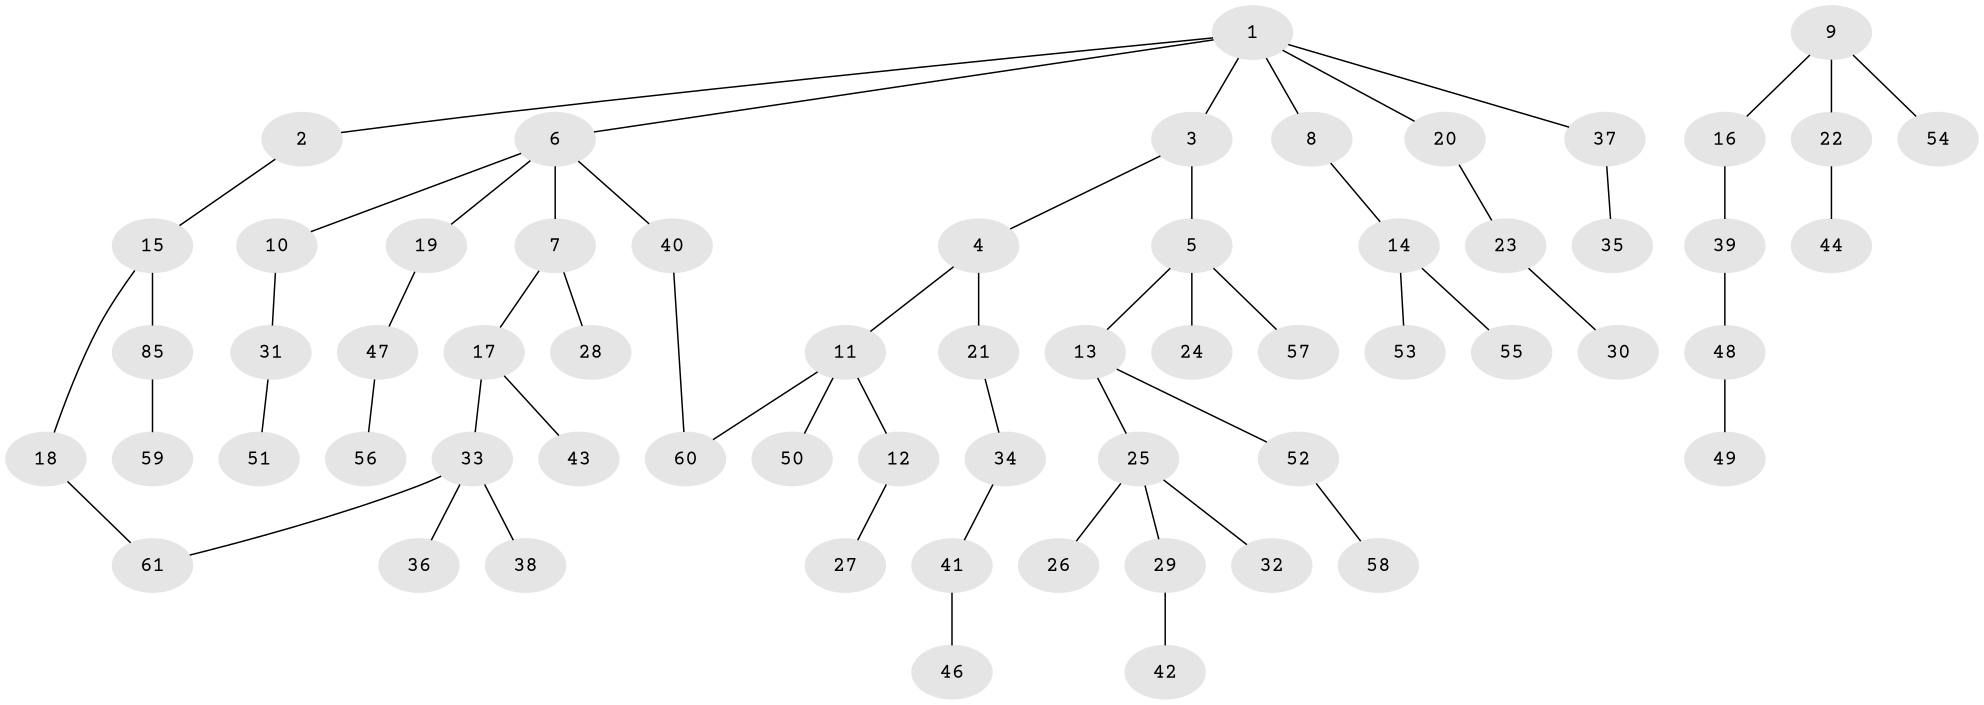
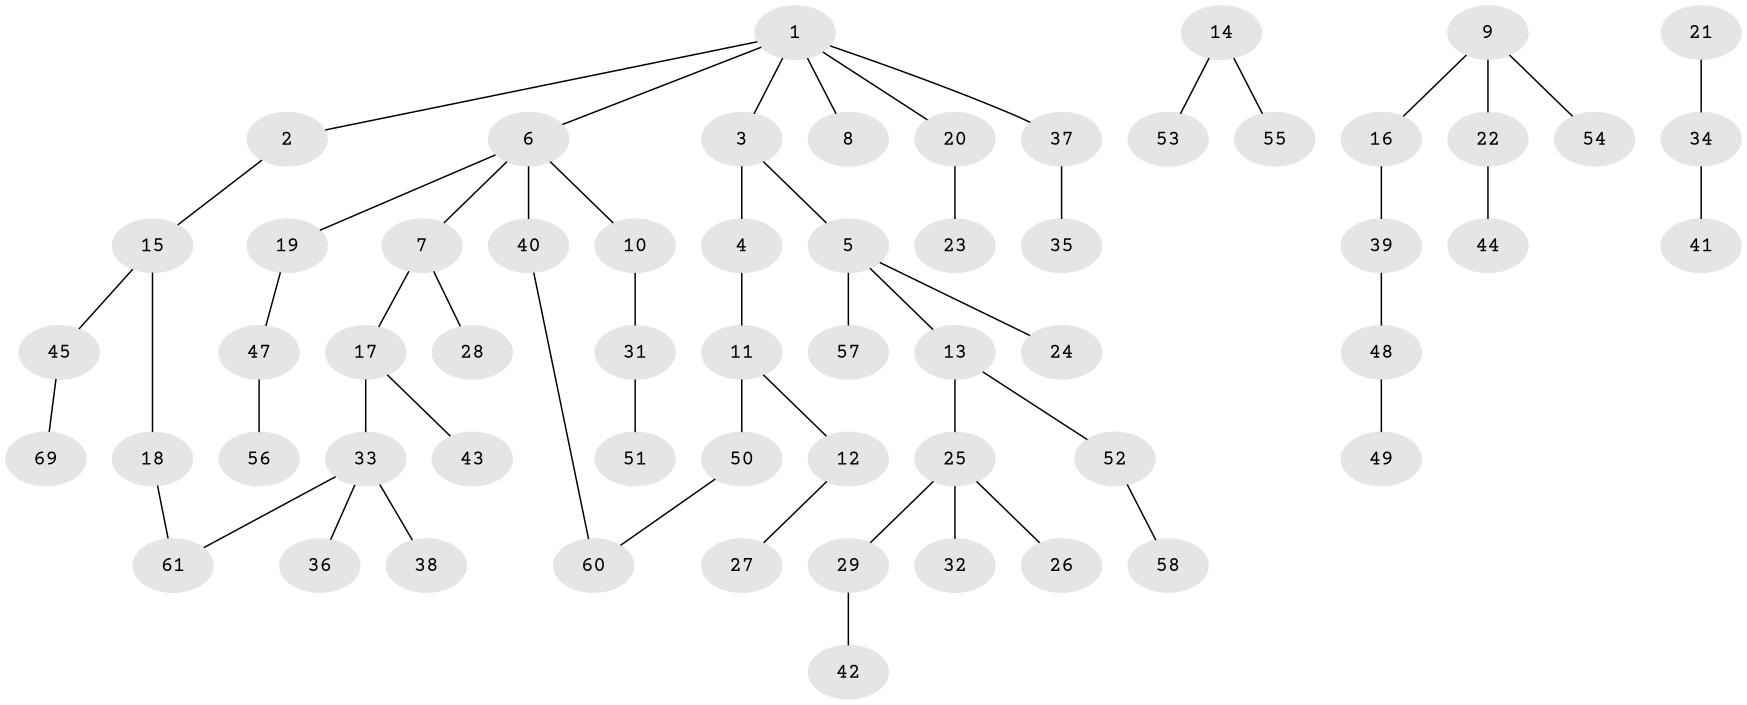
(1355, 192) -> none
(979, 299) -> none
(152, 352) -> (59, 352)
(1618, 352) -> none
(765, 406) -> (668, 512)
(152, 459) -> (46, 459)
(952, 672) -> none
